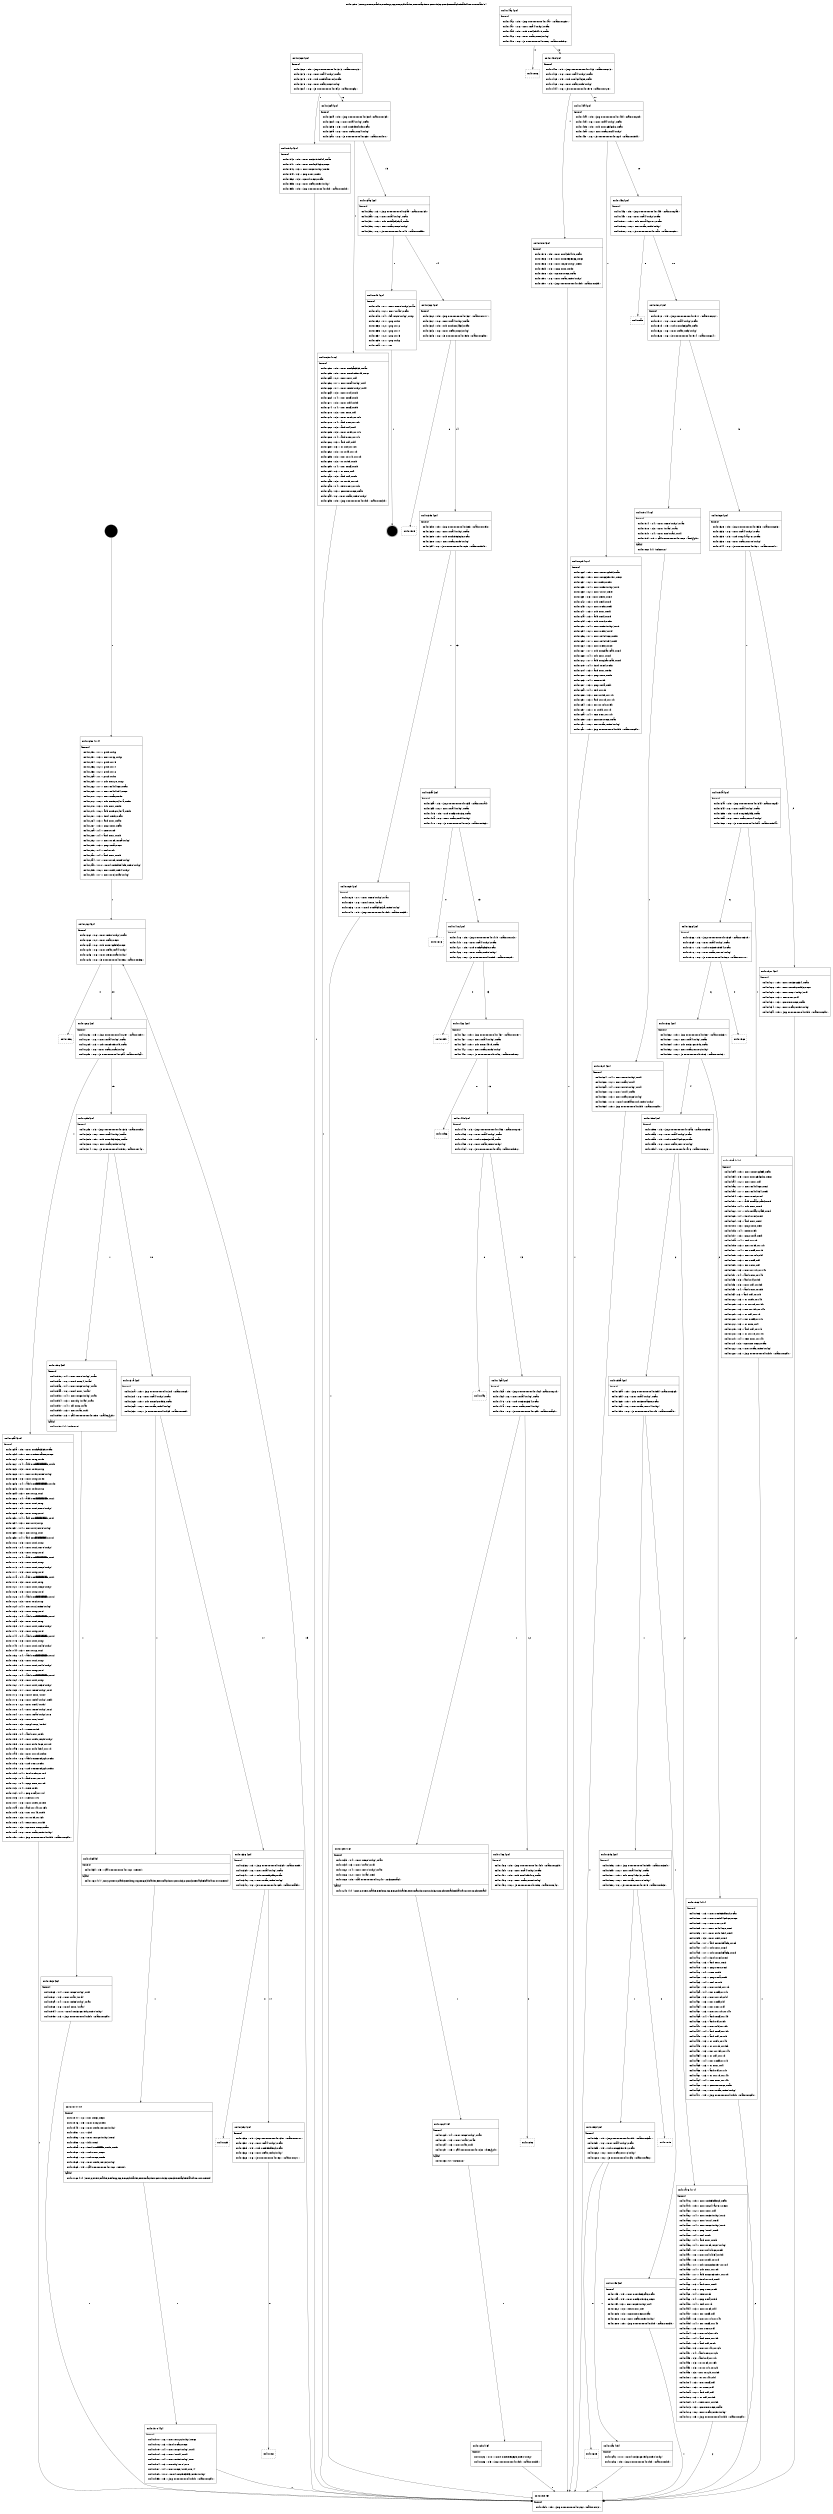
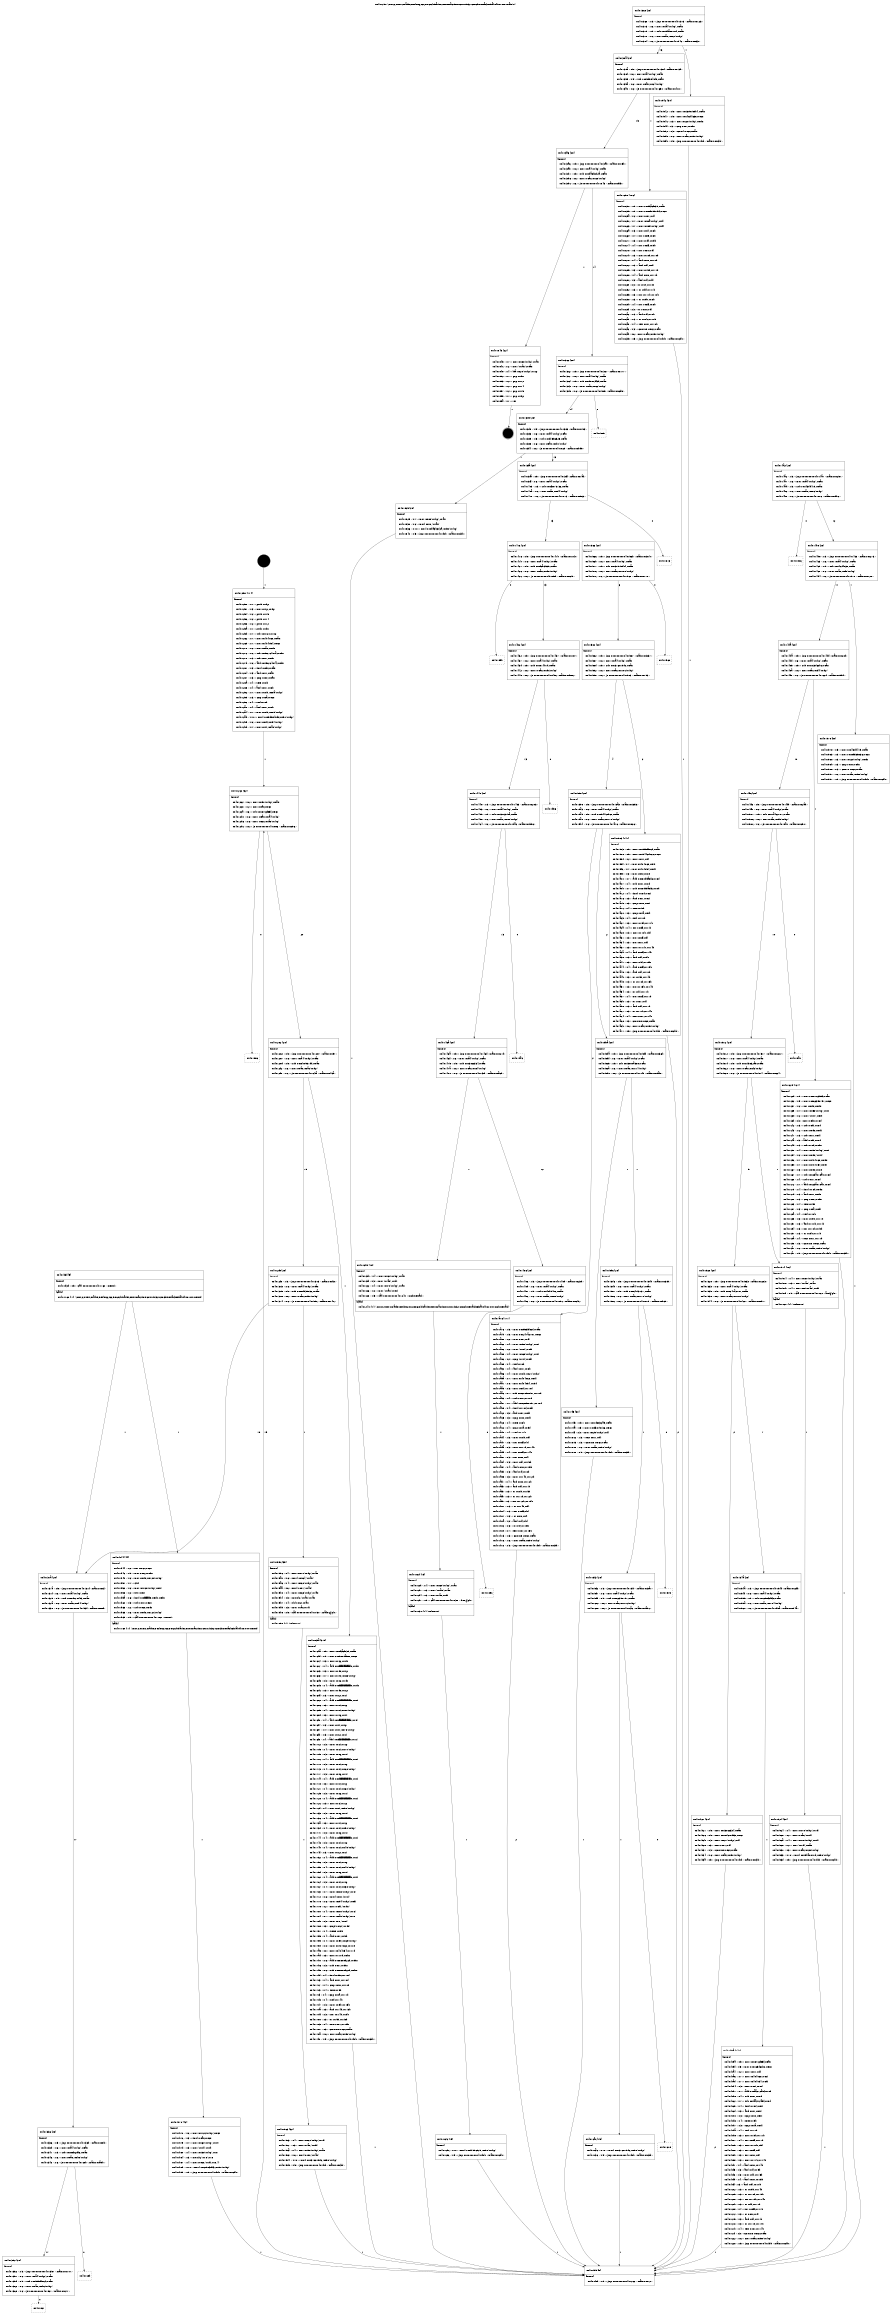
(731, 874) -> none
(156, 1634) -> (102, 1437)
